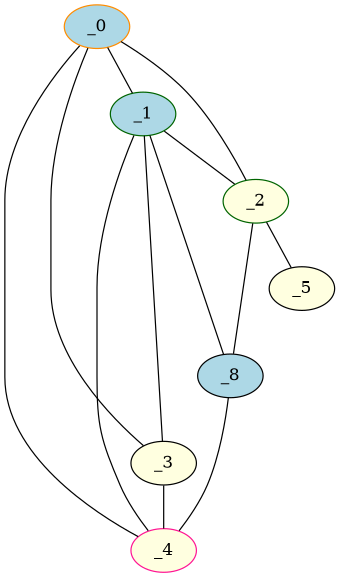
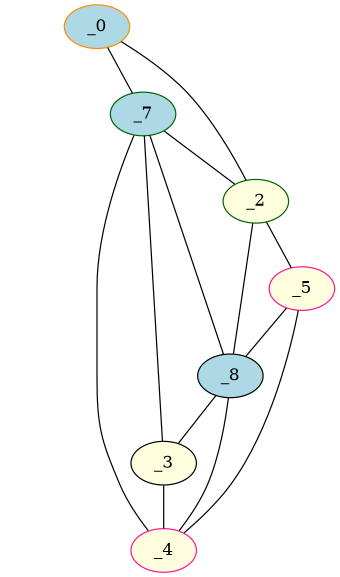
(143, 114) -> (143, 114)
(51, 260) -> (197, 420)
(302, 289) -> (302, 289)
(5, 310) -> (260, 432)
none -> (266, 332)
